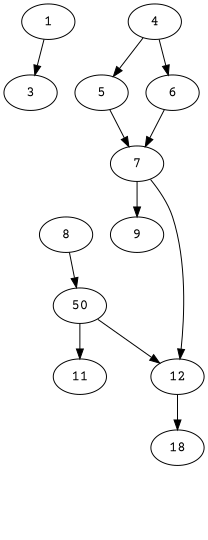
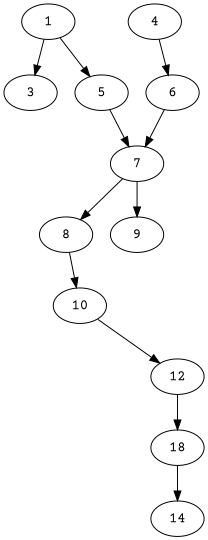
(131, 53) -> (72, 53)
(181, 261) -> (105, 196)
(80, 306) -> (80, 306)
(80, 377) -> none
none -> (178, 519)
